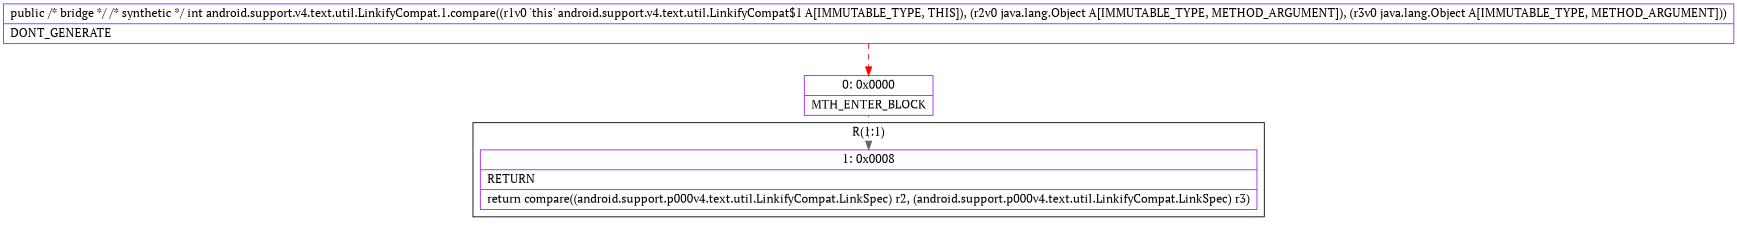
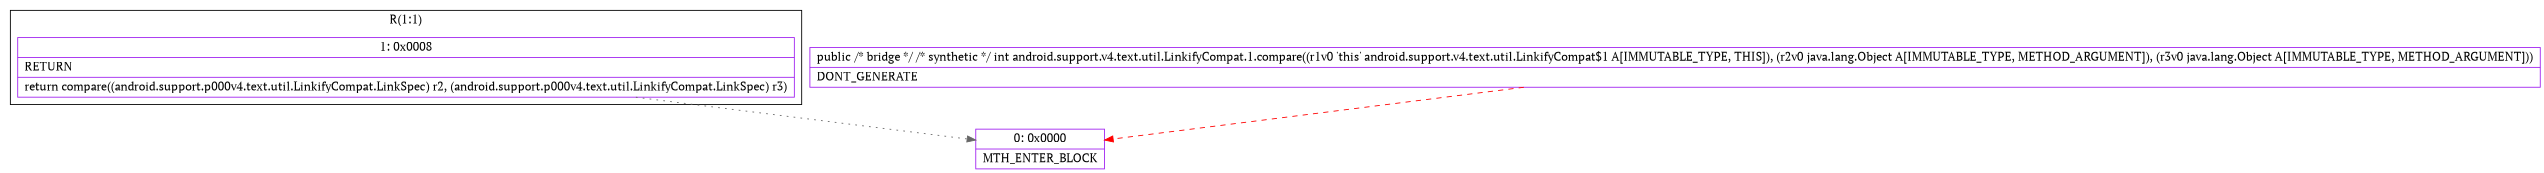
(869, 128) -> (801, 118)
